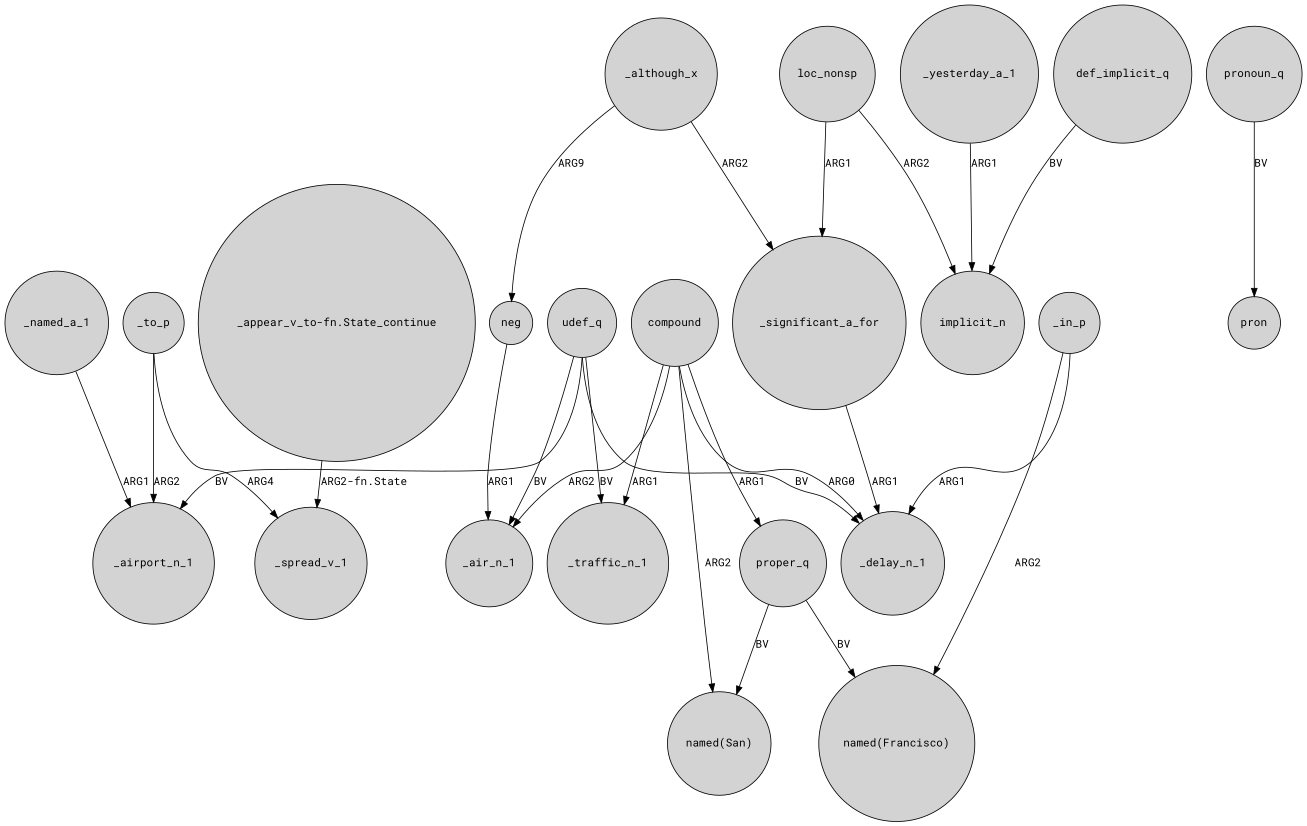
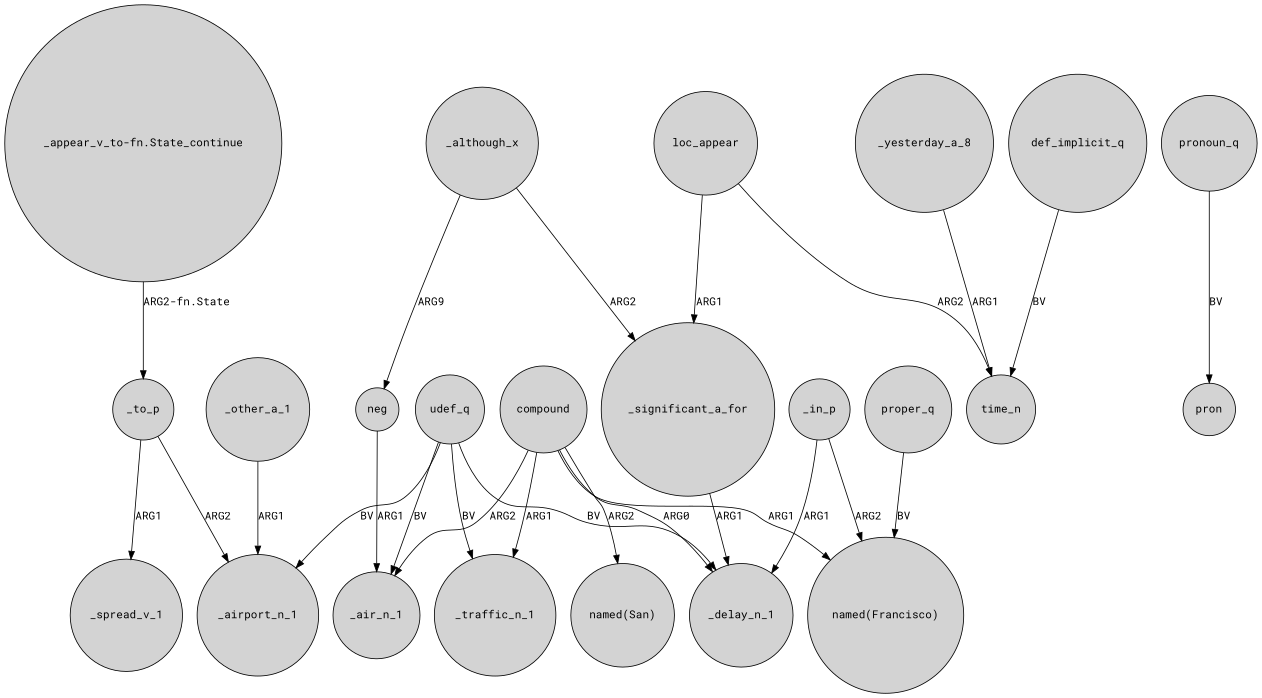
(827, 74) -> (706, 143)
(969, 74) -> (924, 143)
(57, 323) -> (258, 409)
(973, 323) -> (1001, 409)
(718, 444) -> (685, 506)
(320, 480) -> (143, 326)
(261, 482) -> (149, 517)
(754, 645) -> none
